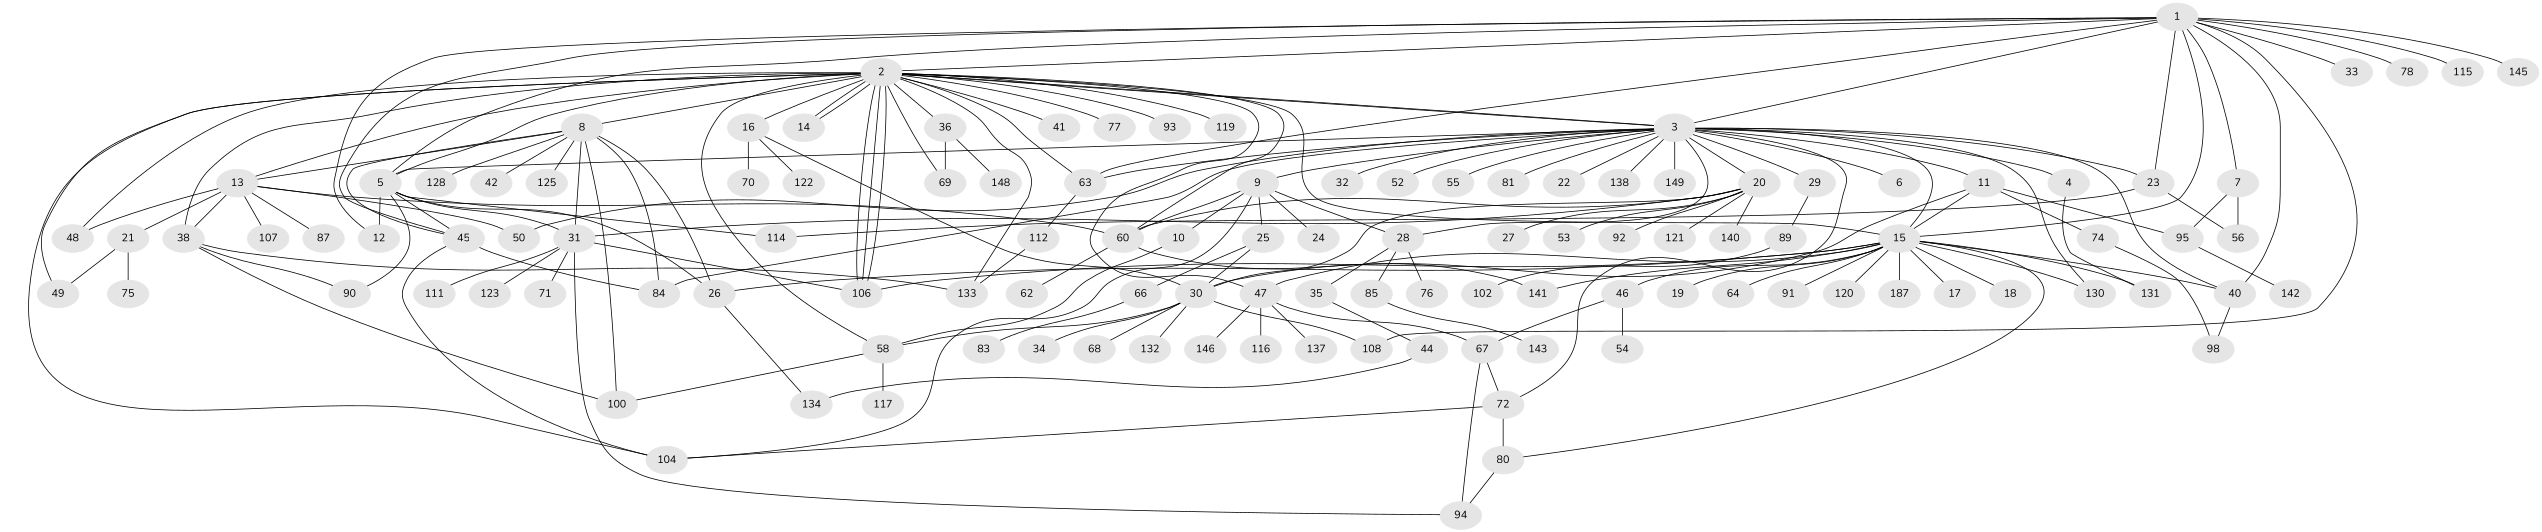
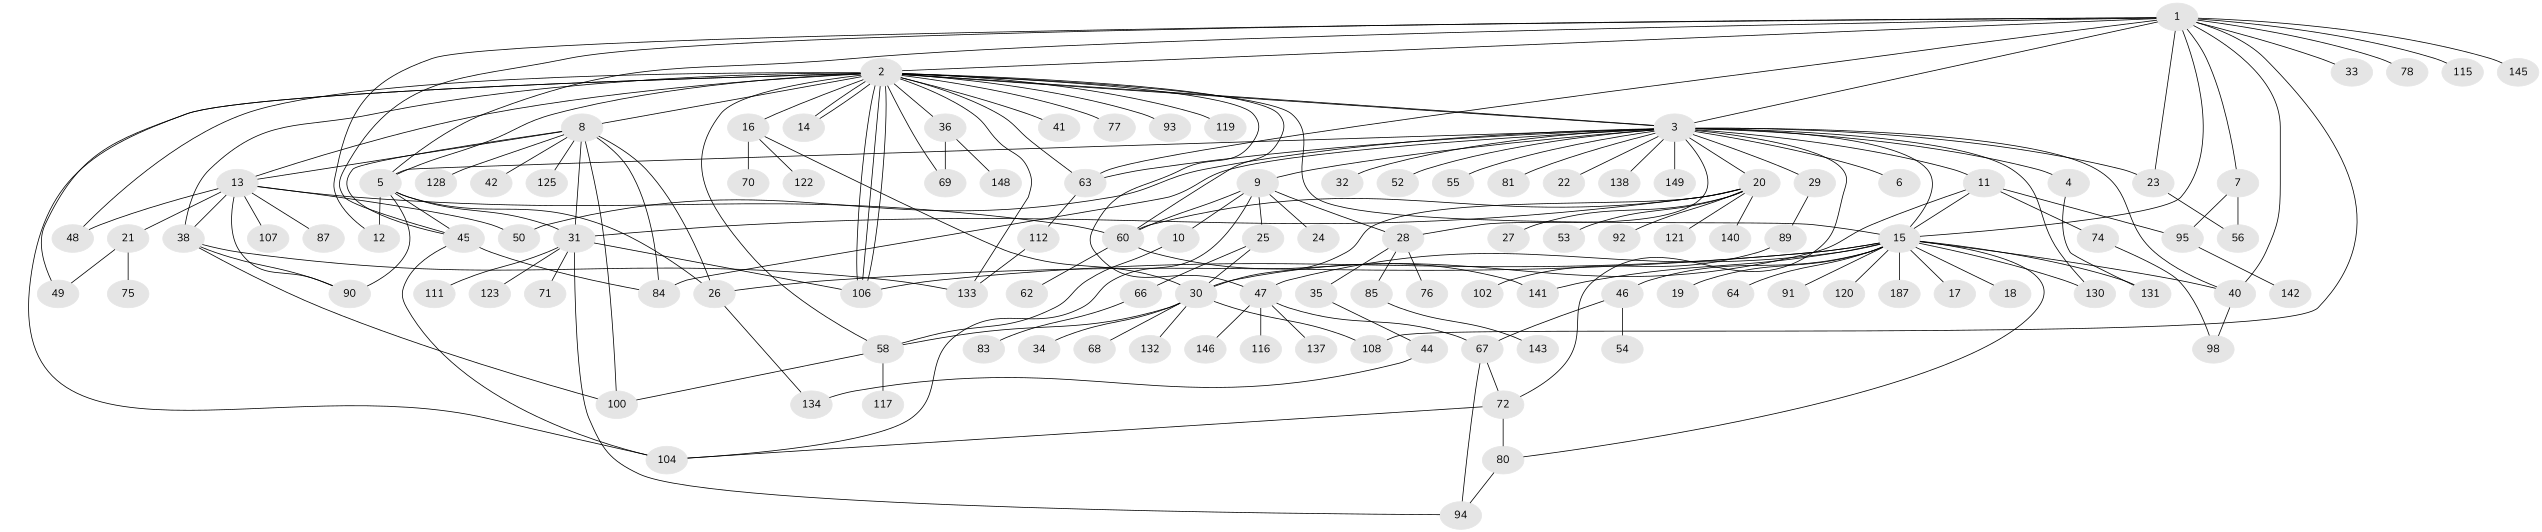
(776, 239) -> none
none -> (237, 247)
